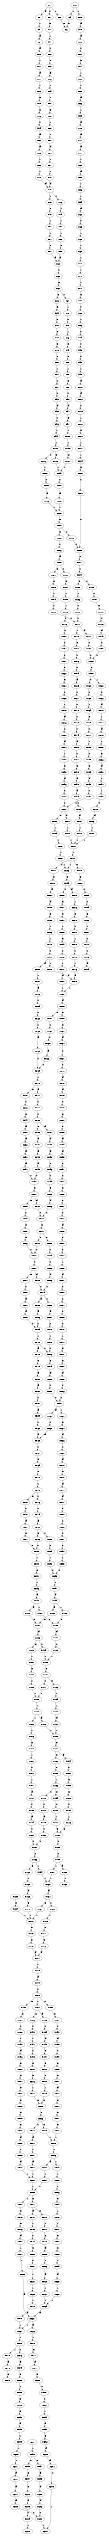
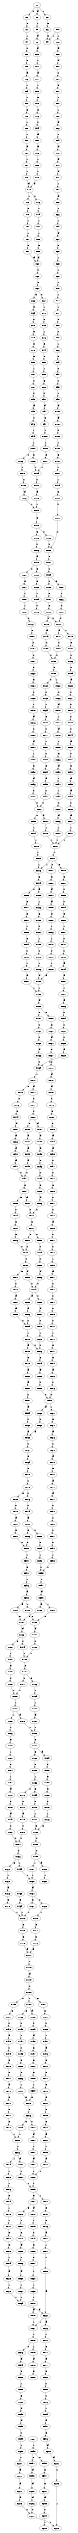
(68, 23) -> (47, 35)
(44, 963) -> (63, 975)
